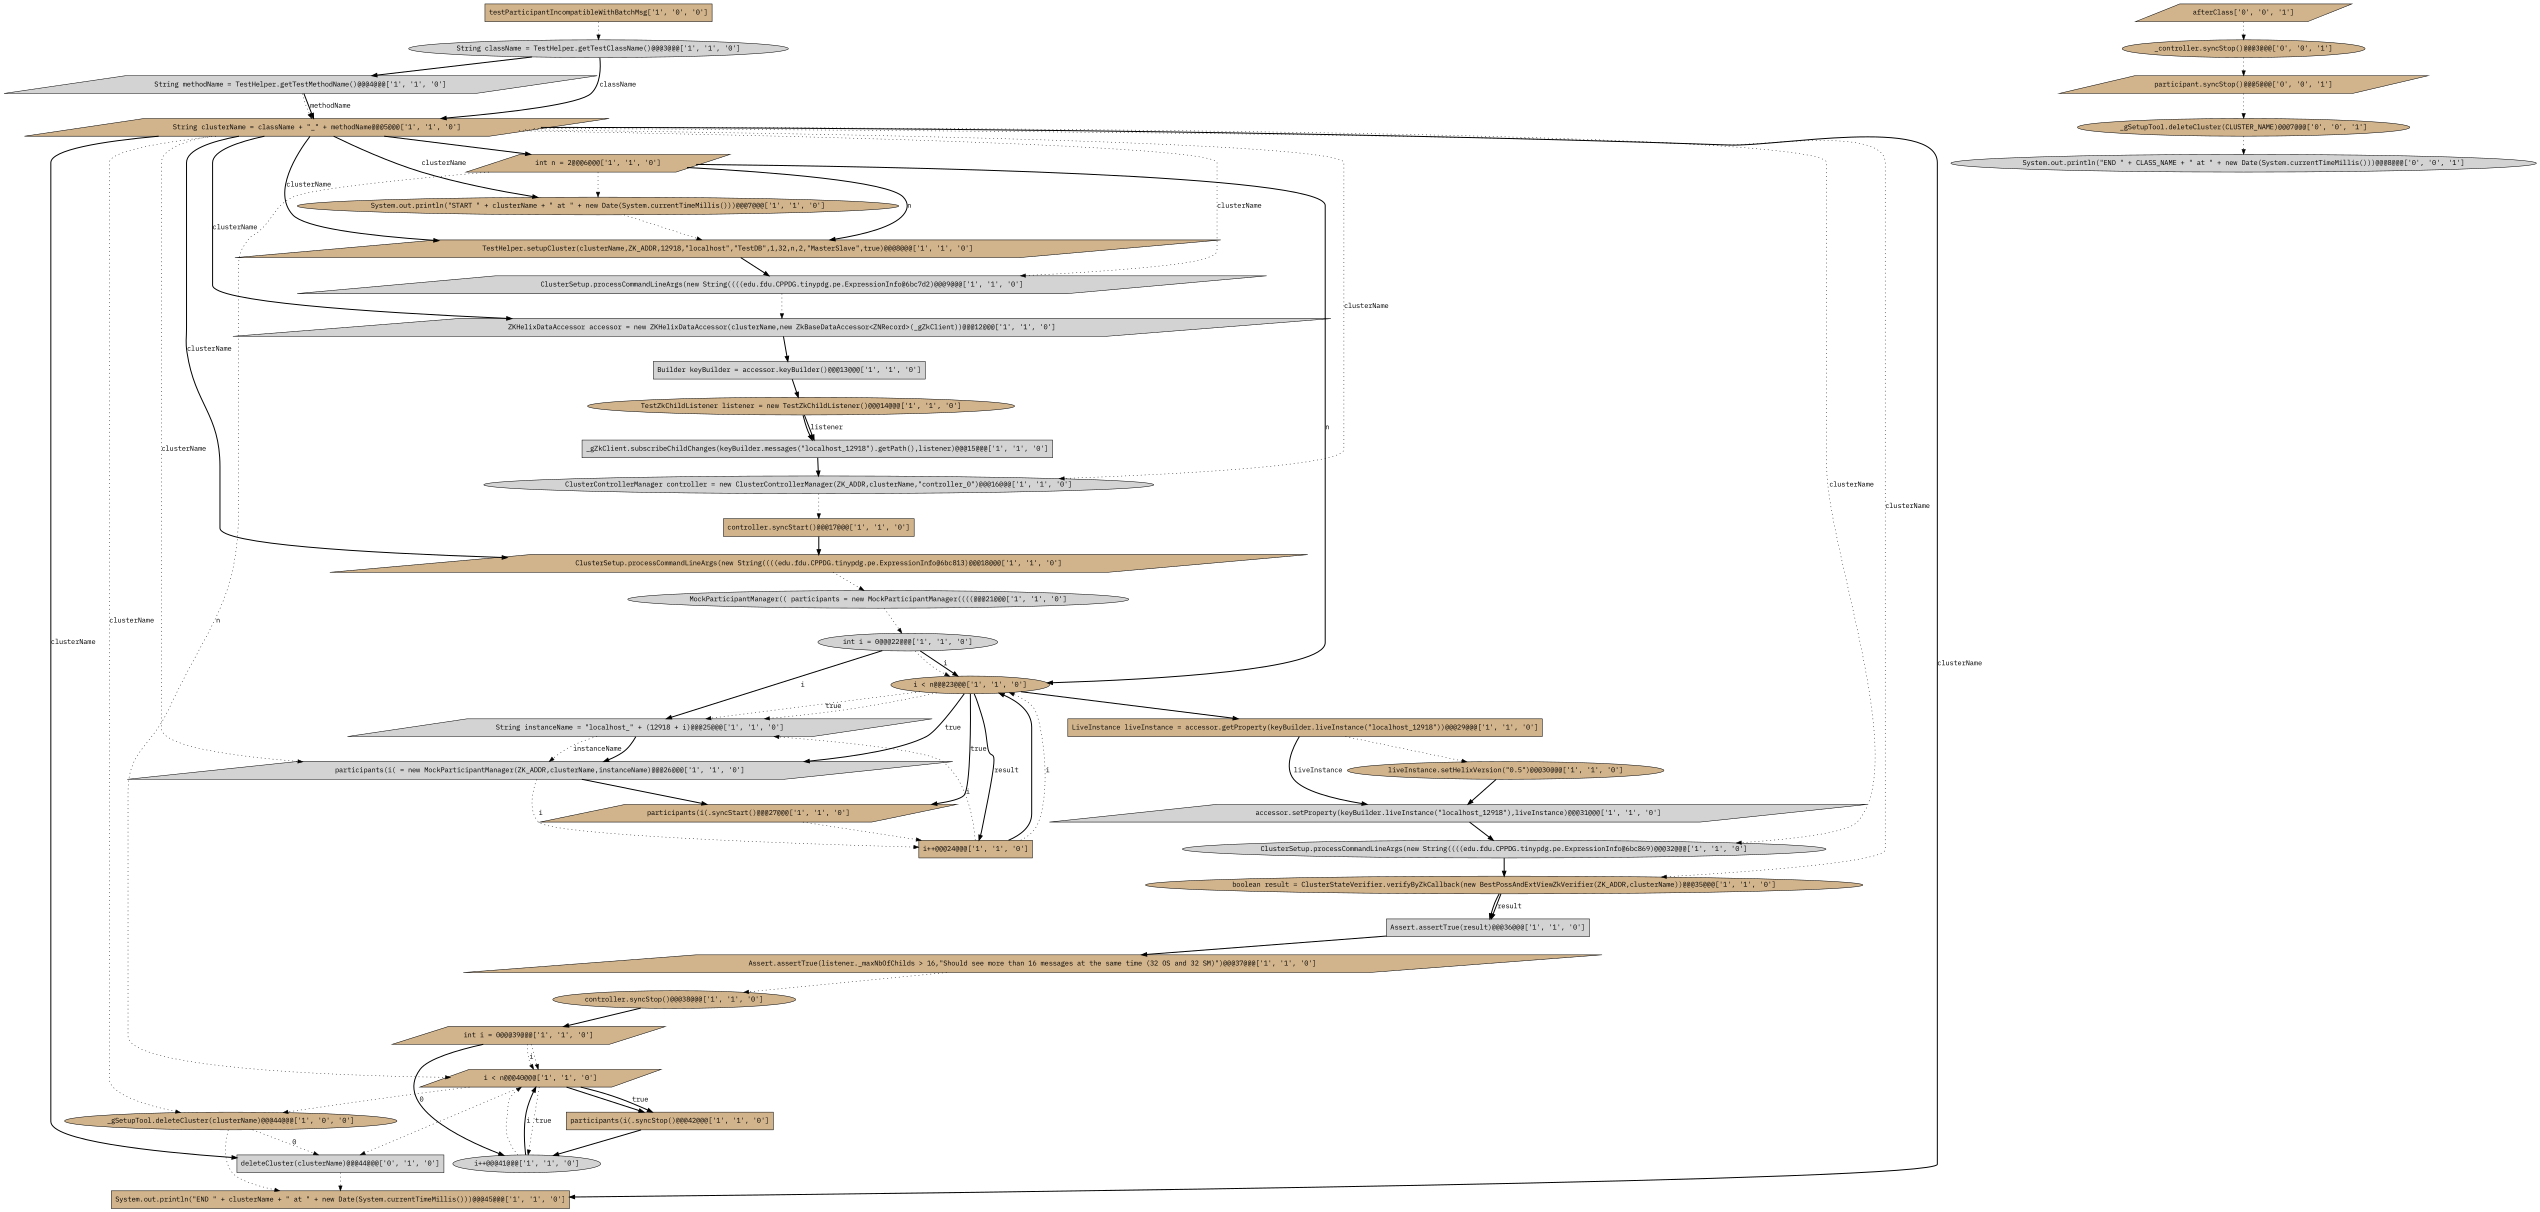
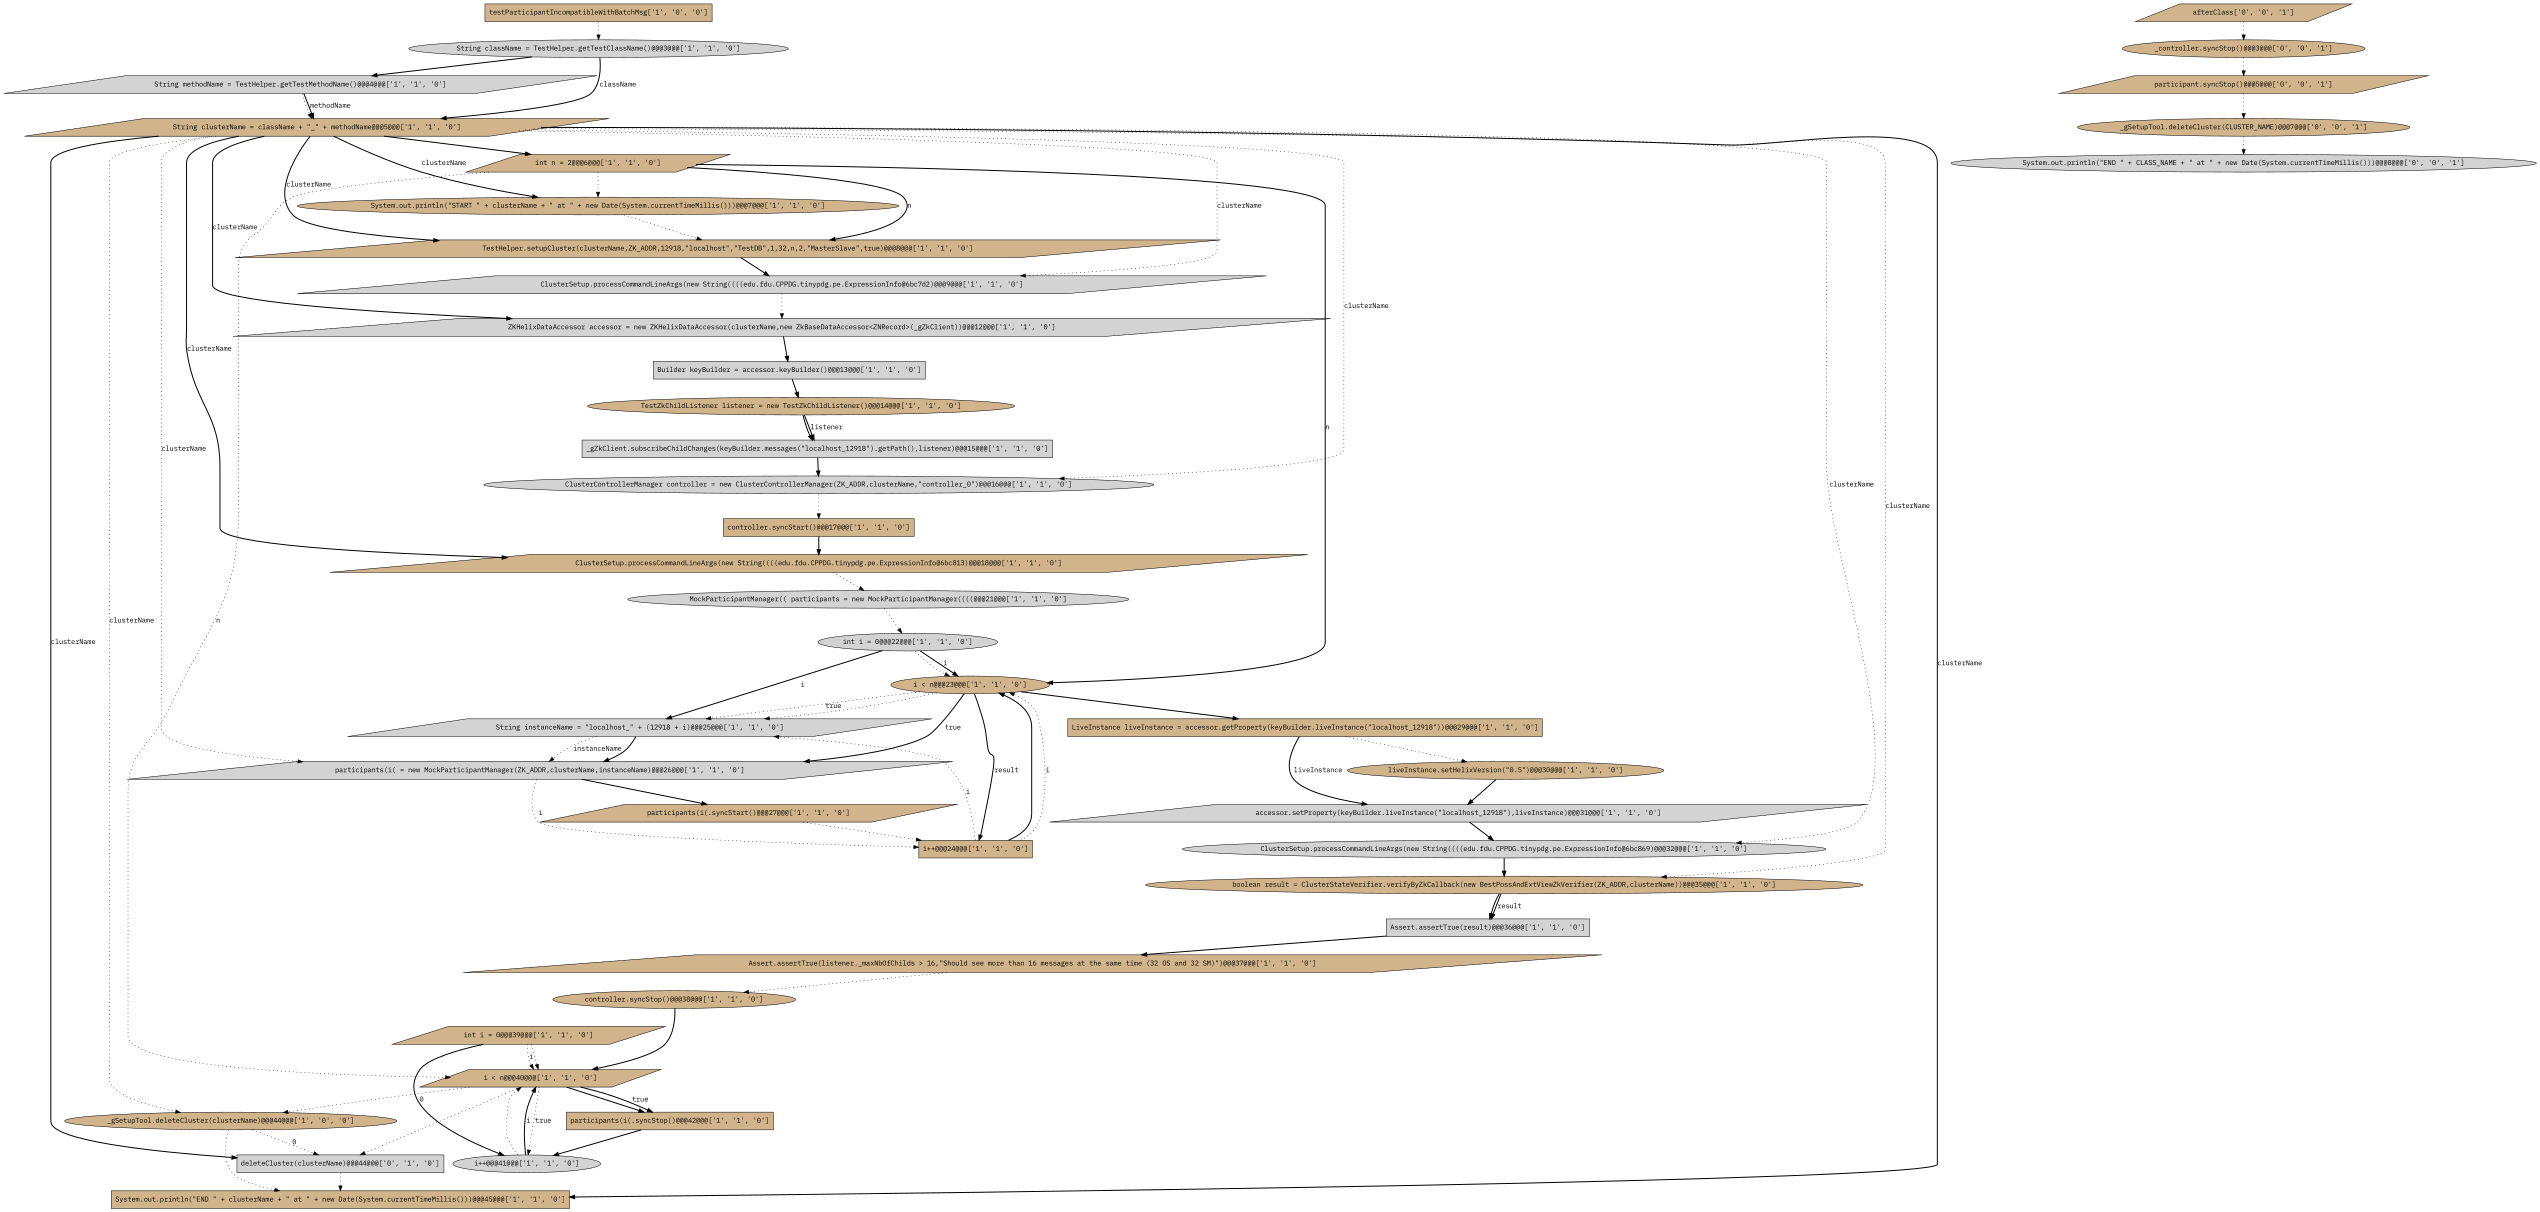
(969, 759) -> none
(605, 1017) -> (650, 1053)
